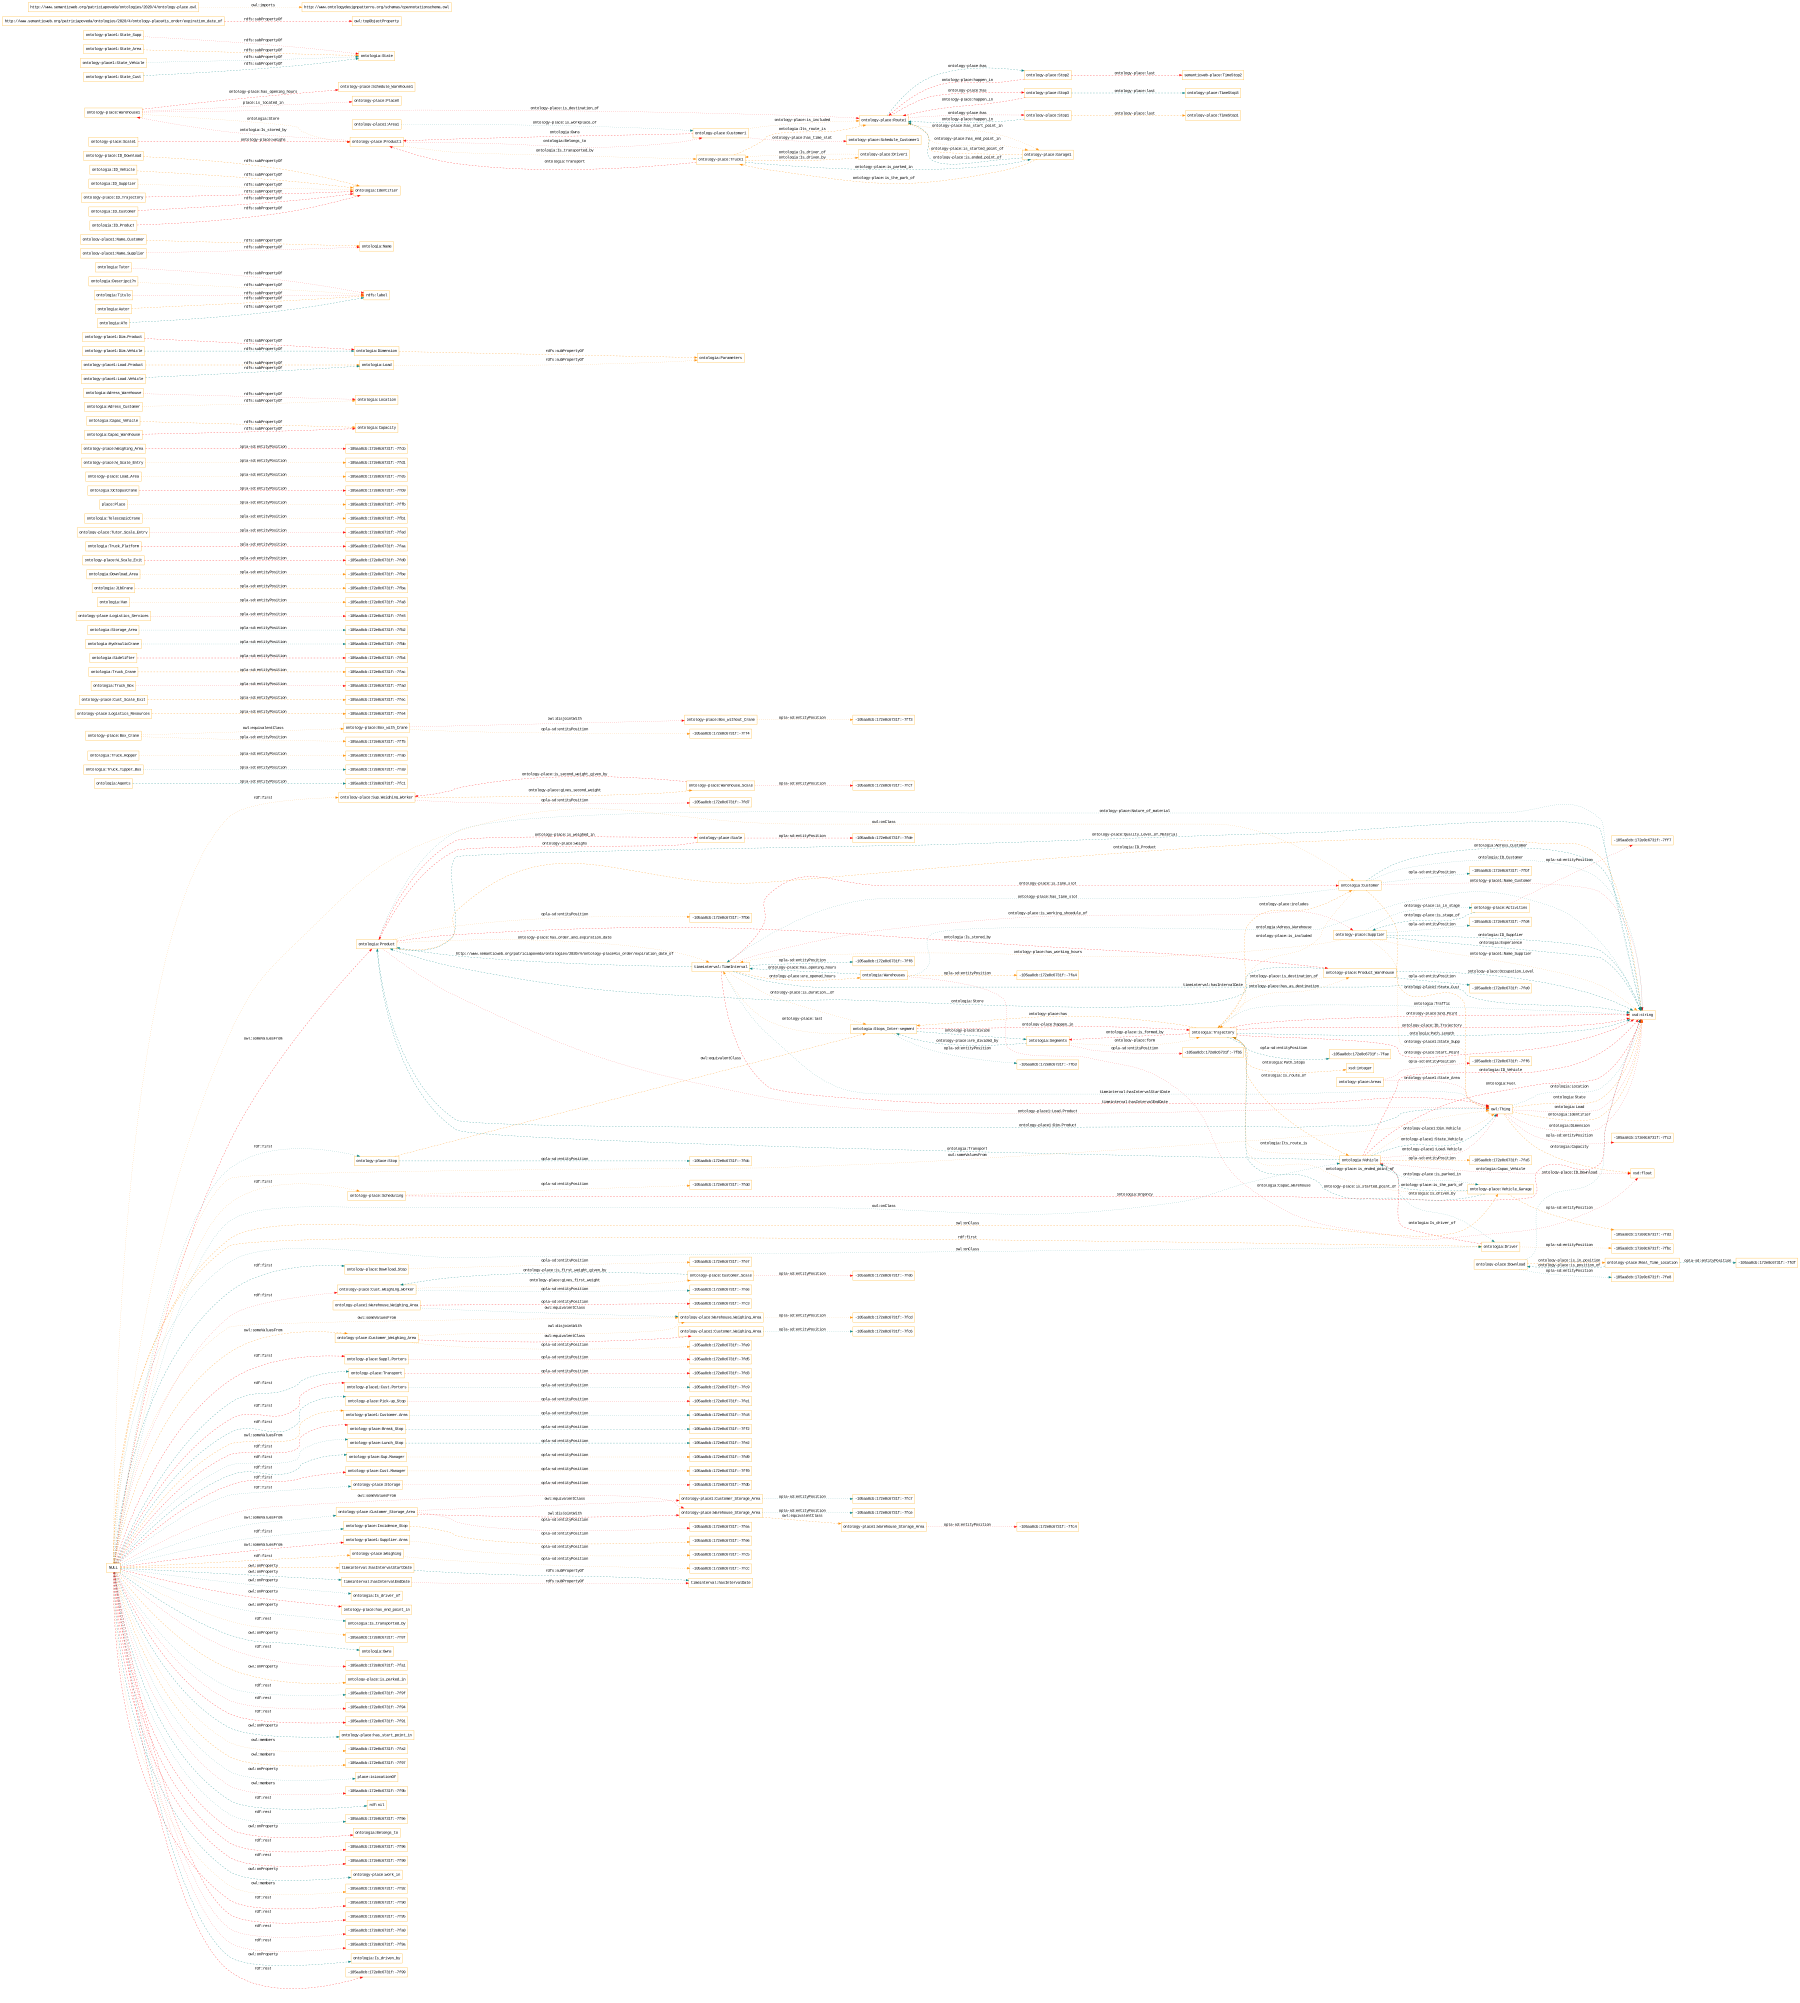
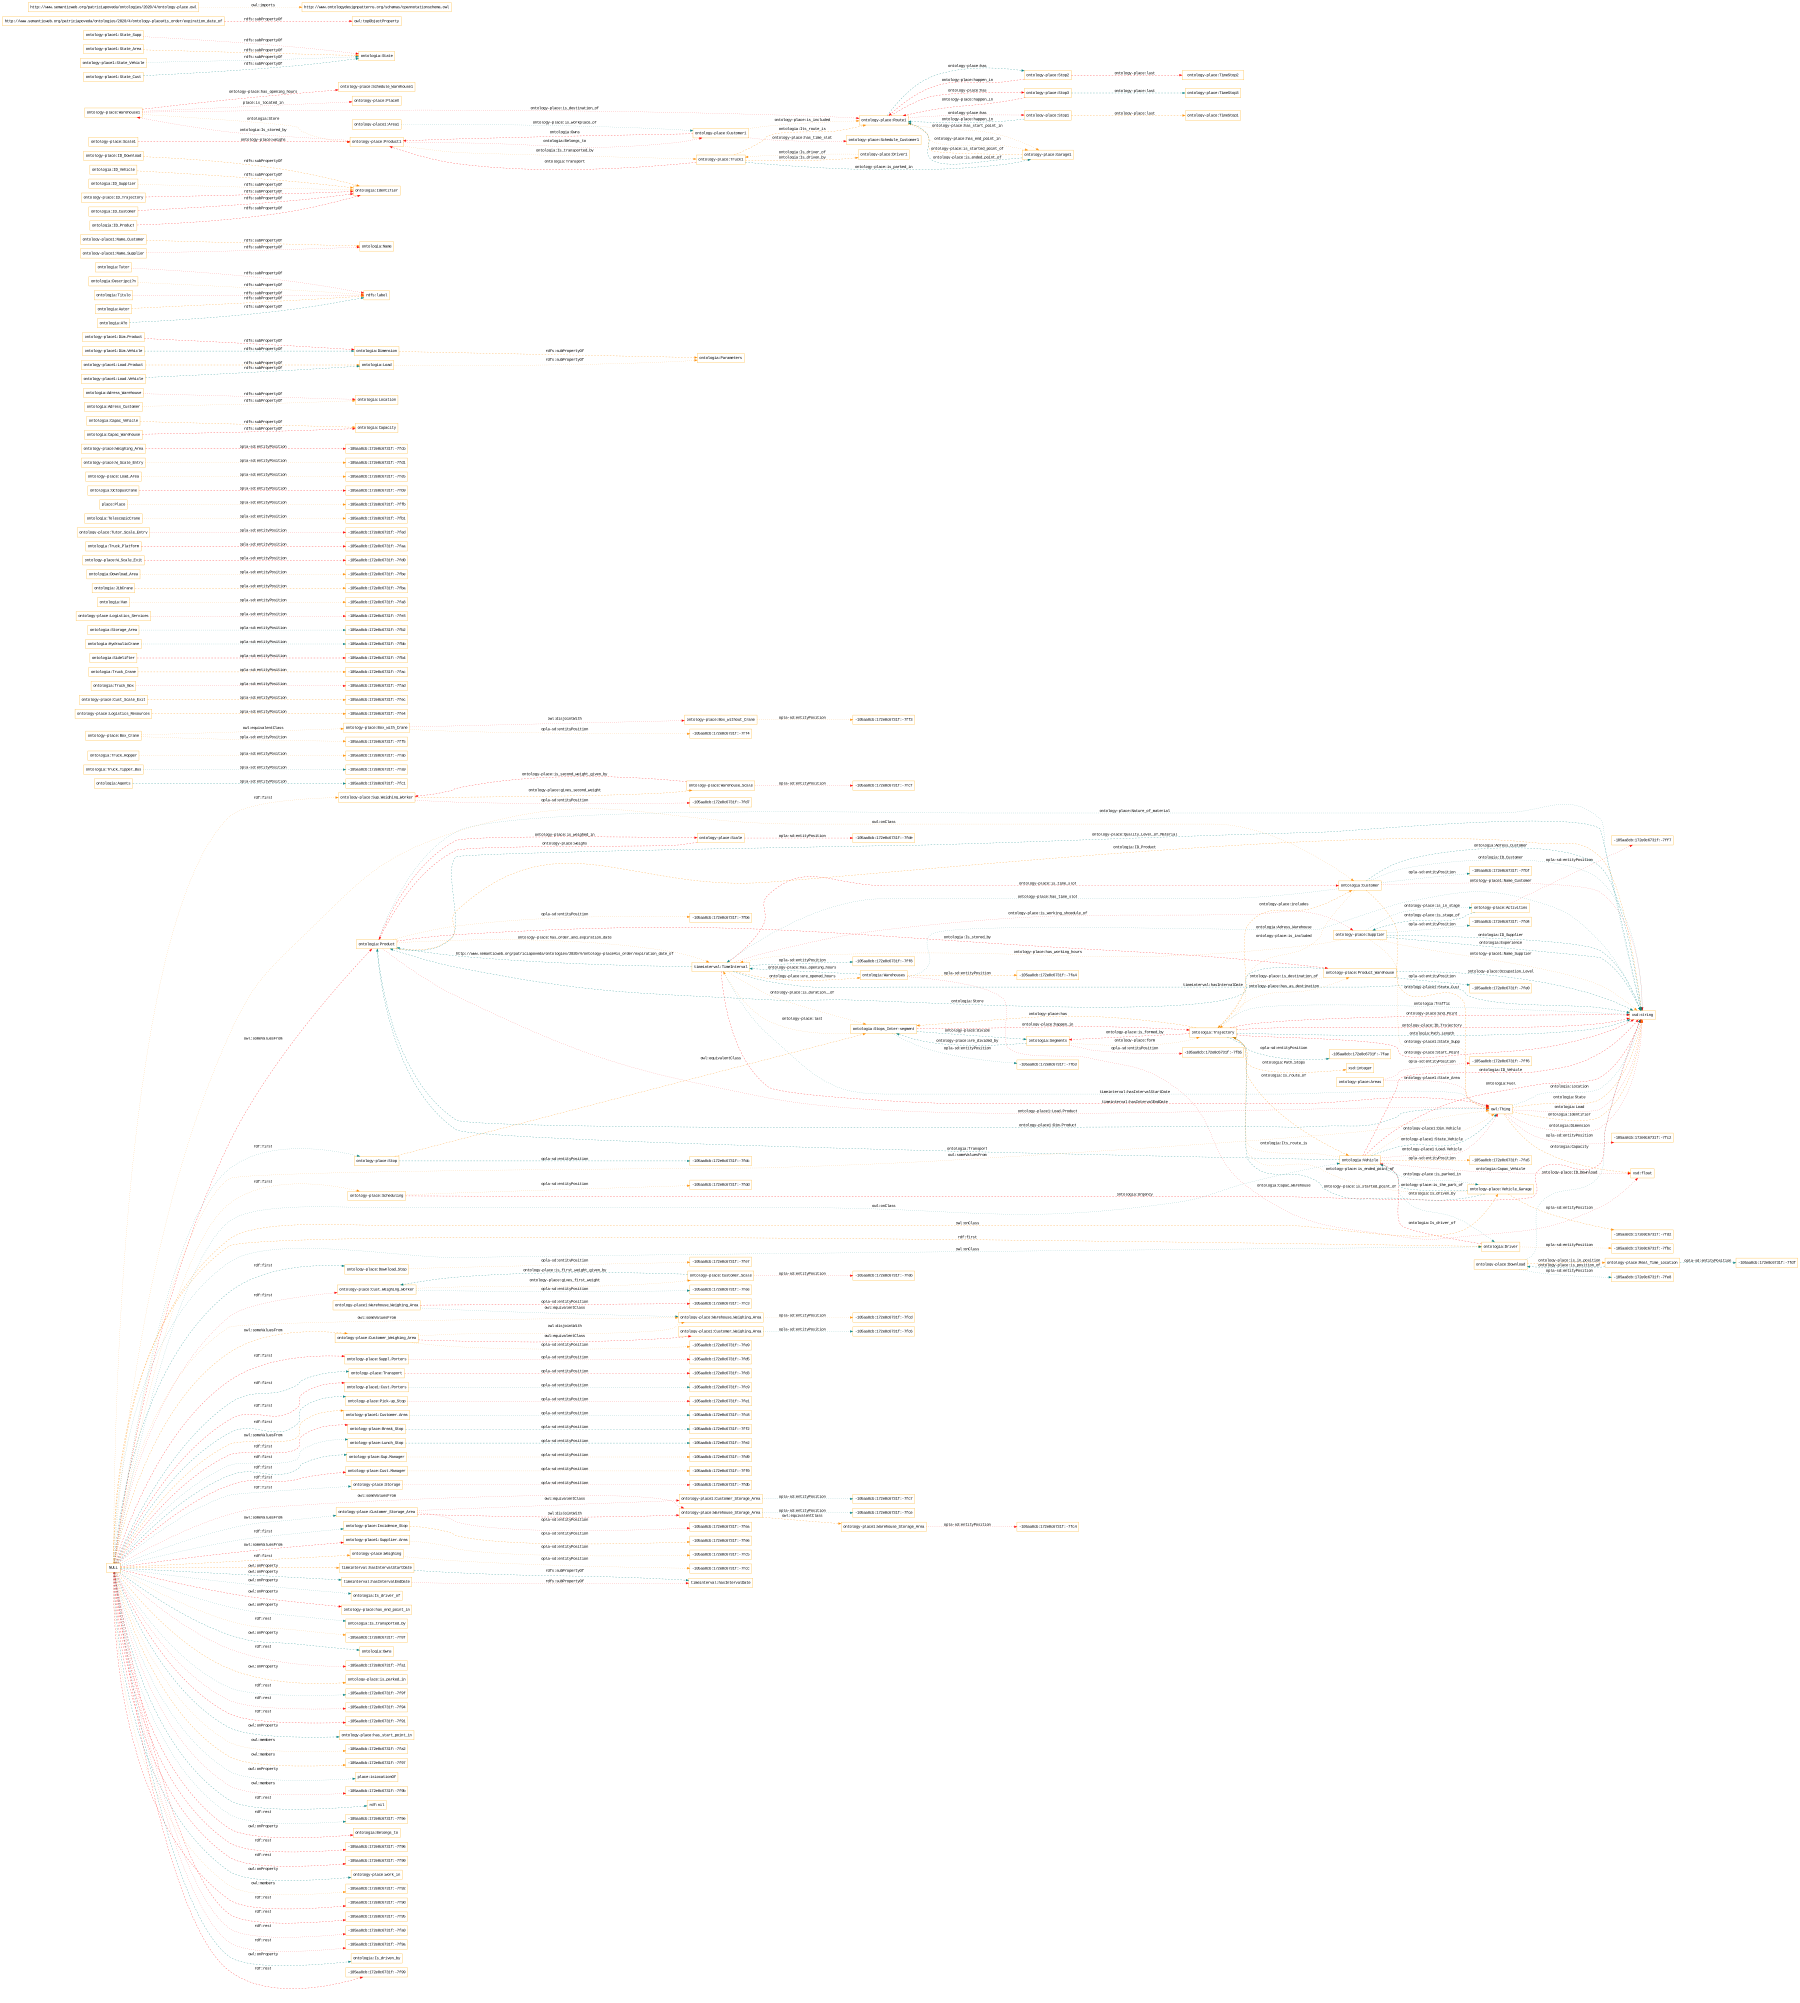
(1213, 75) -> (1213, 75)
(891, 183) -> none
